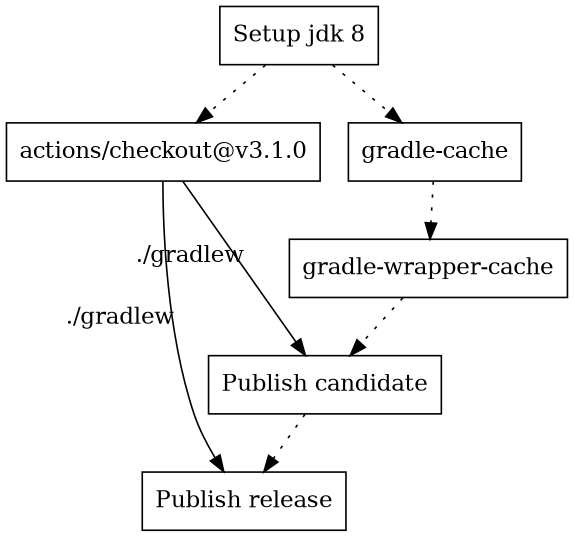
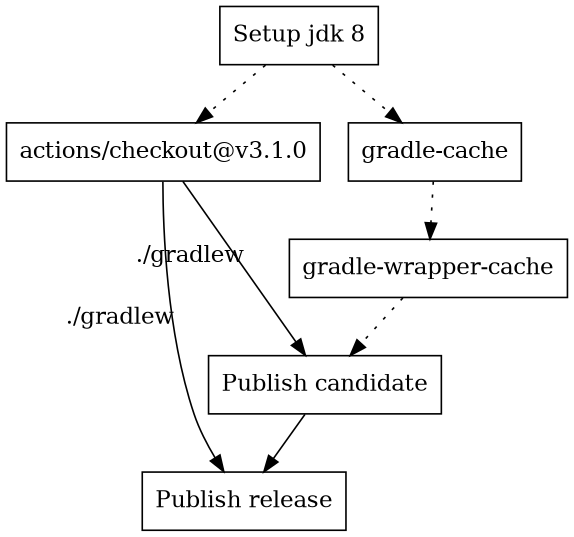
(289, 436) -> (289, 436)
